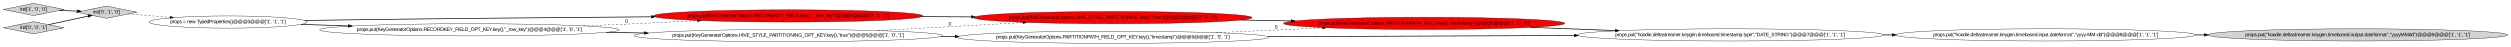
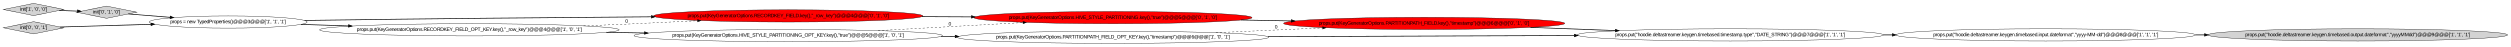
(149, 16) -> (149, 16)
(68, 20) -> (106, 26)
